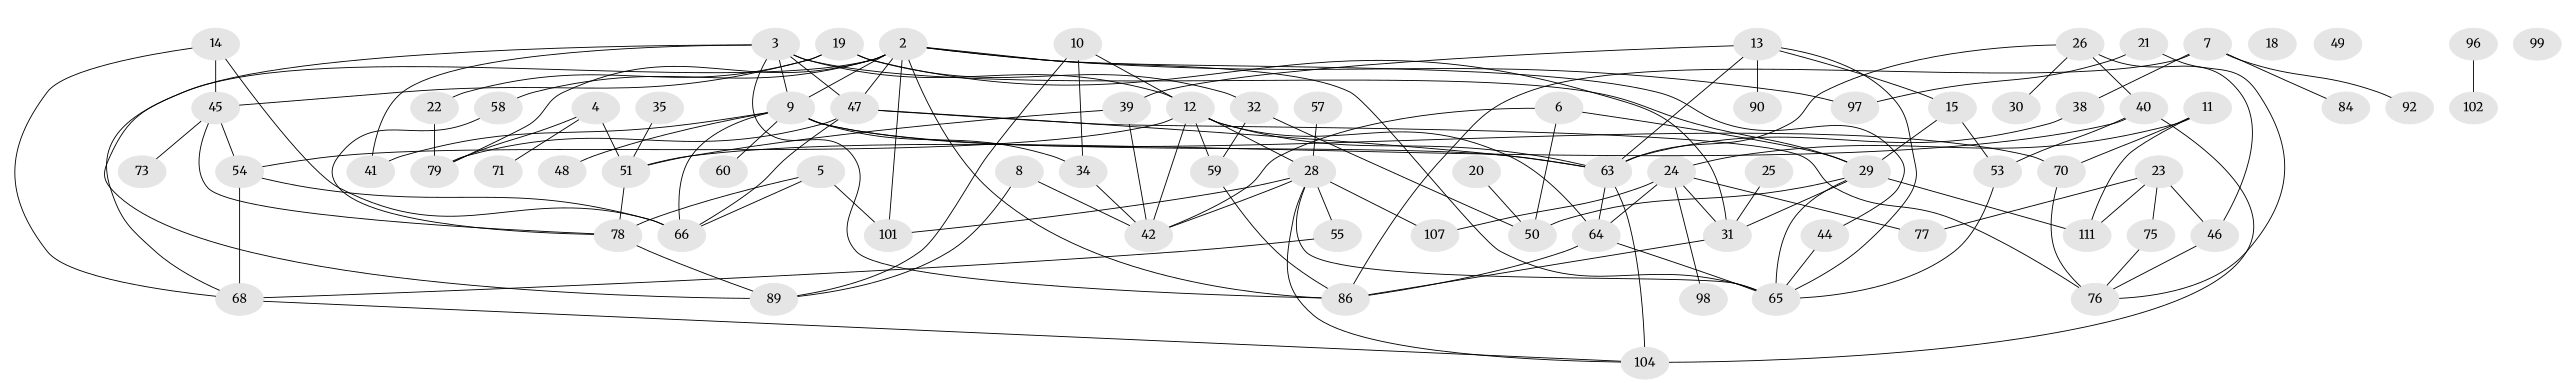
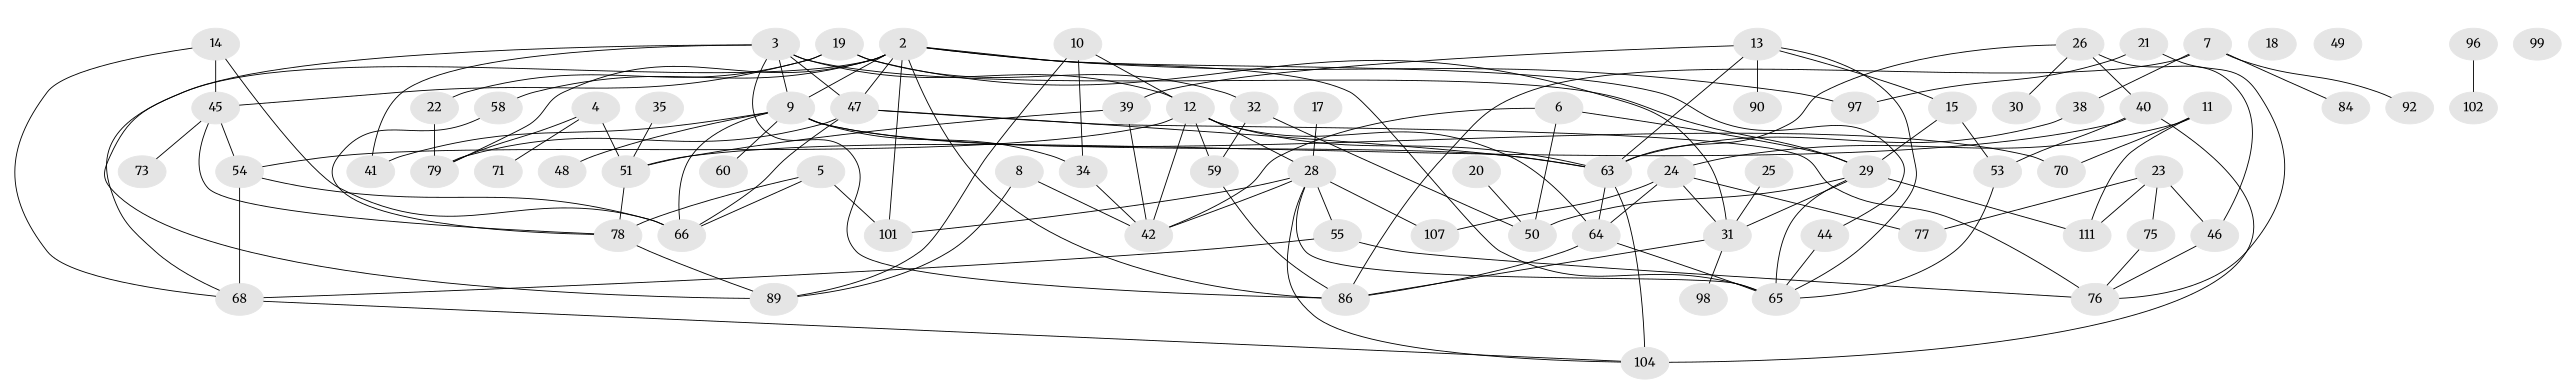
(1318, 108) -> (1318, 108)
(1688, 236) -> (1715, 267)
(2053, 241) -> (1732, 276)
